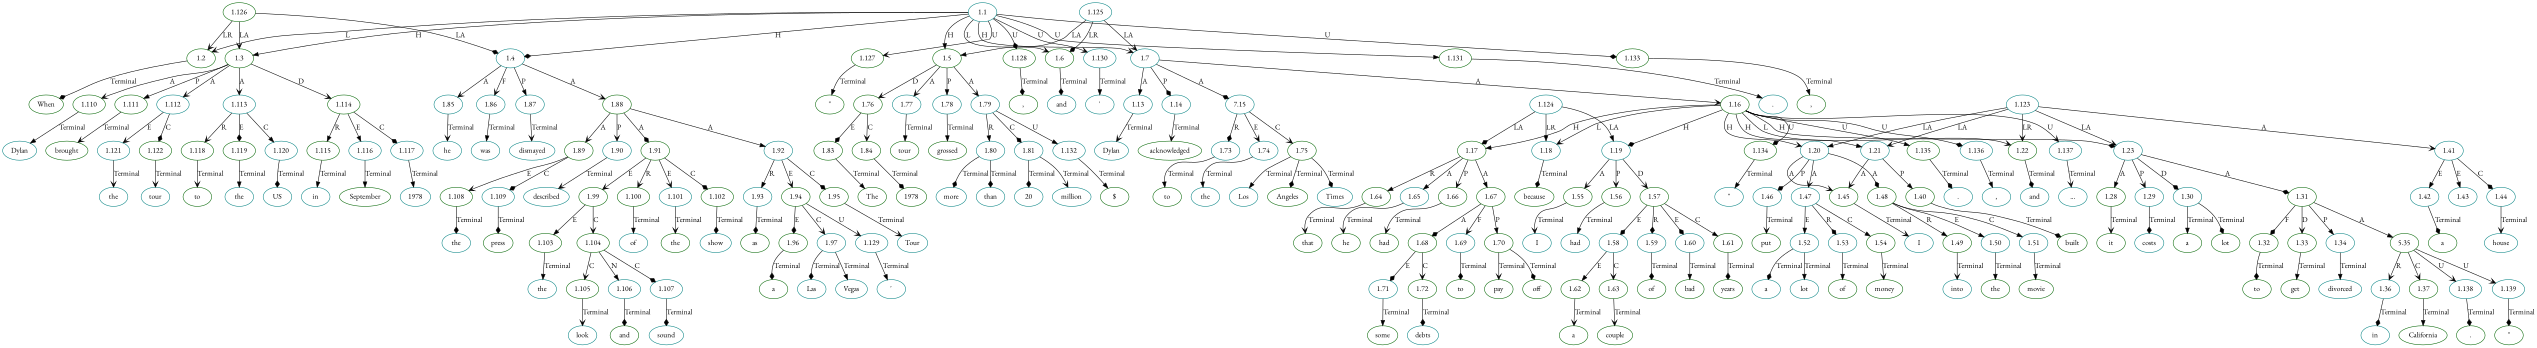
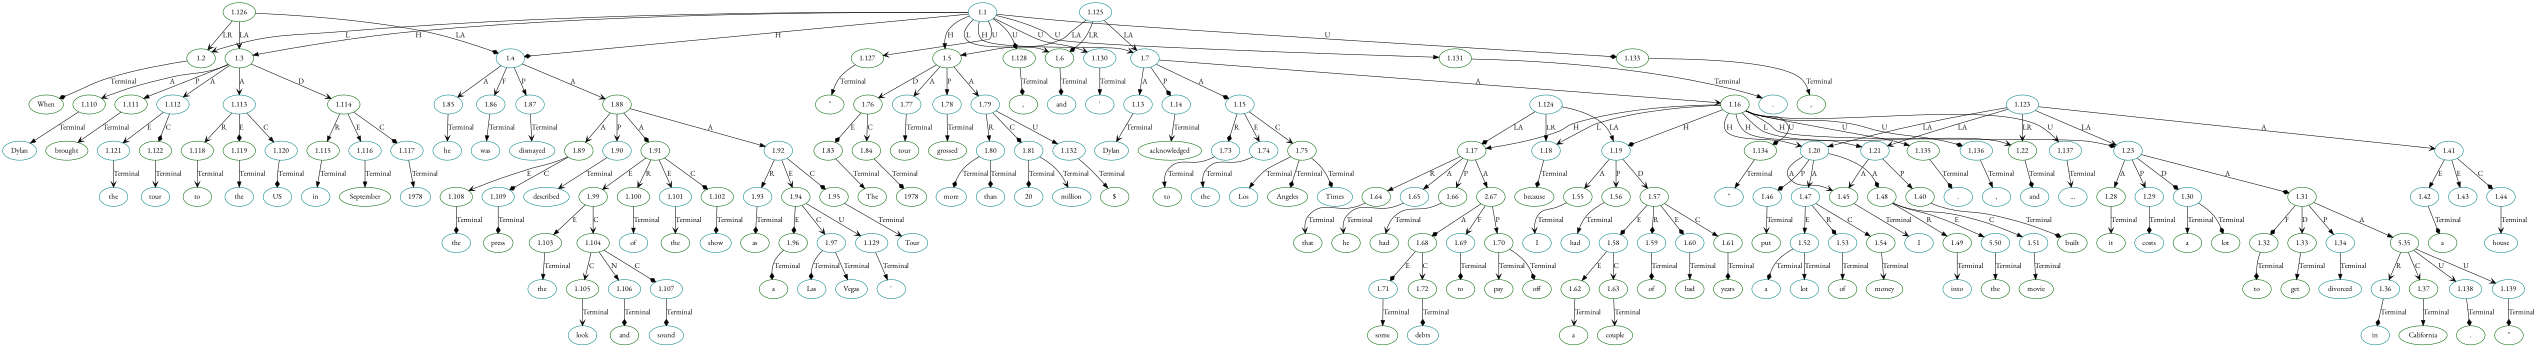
(1240, 105) -> (1240, 105)
(1491, 197) -> (1491, 197)
(1995, 243) -> (1995, 243)
